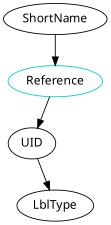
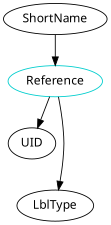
(42, 170) -> (64, 139)
